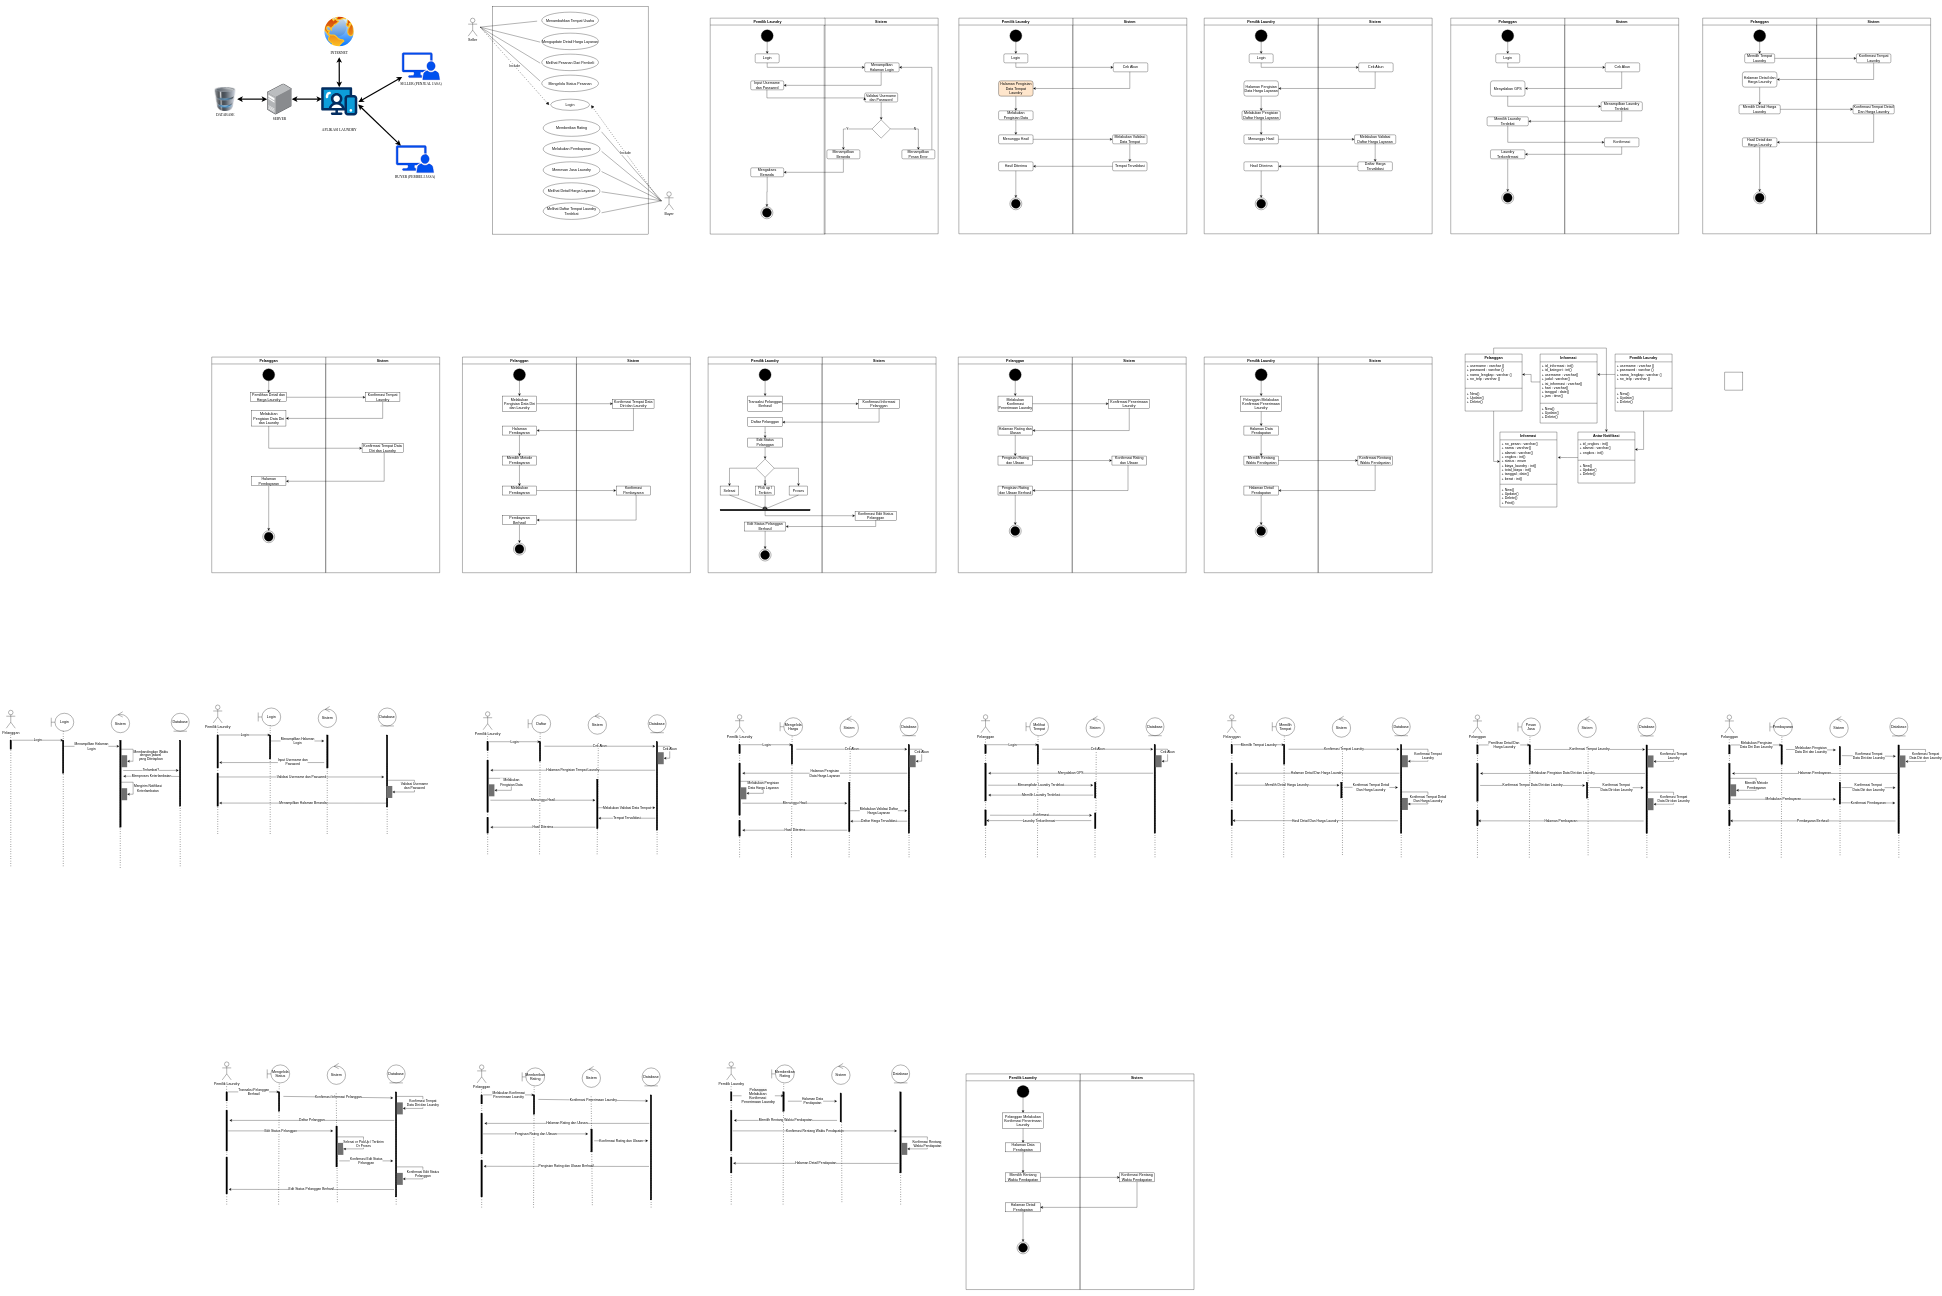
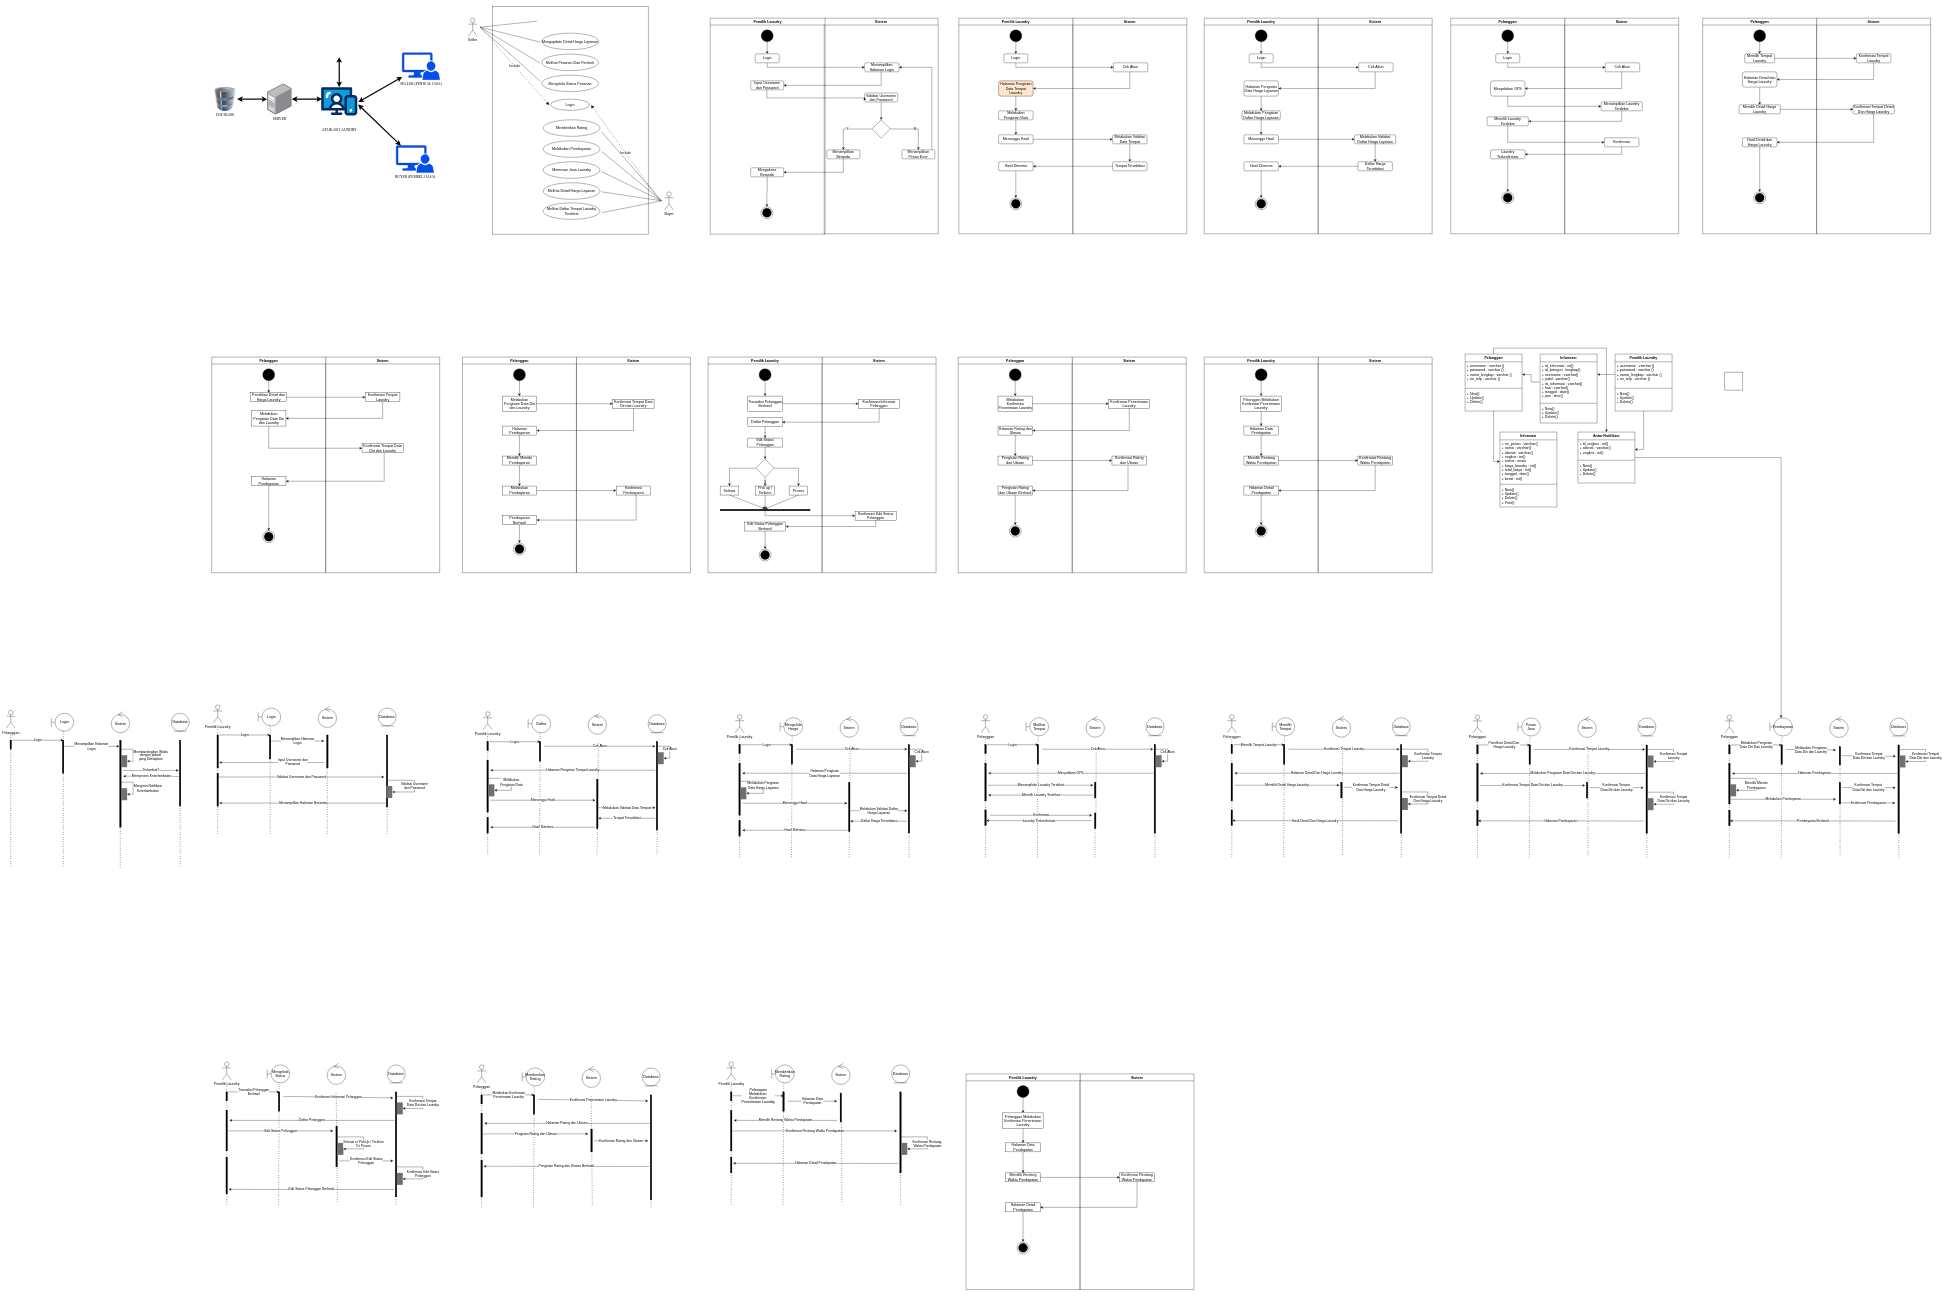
(570, 20) -> none
(339, 32) -> none
(1566, 381) -> (1566, 381)
(1561, 458) -> (1781, 714)
